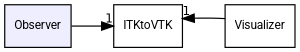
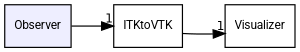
(210, 18) -> (198, 34)
